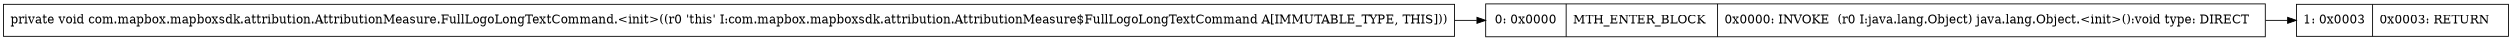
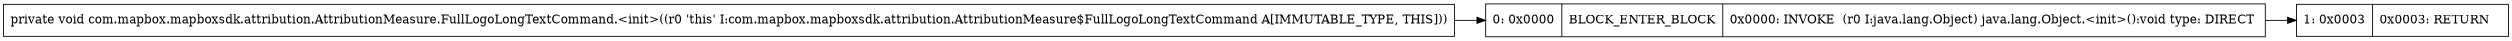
(1640, 20) -> (1642, 20)
